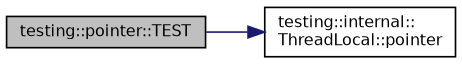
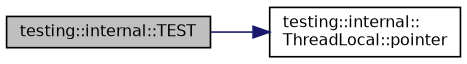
(106, 32) -> (109, 32)
